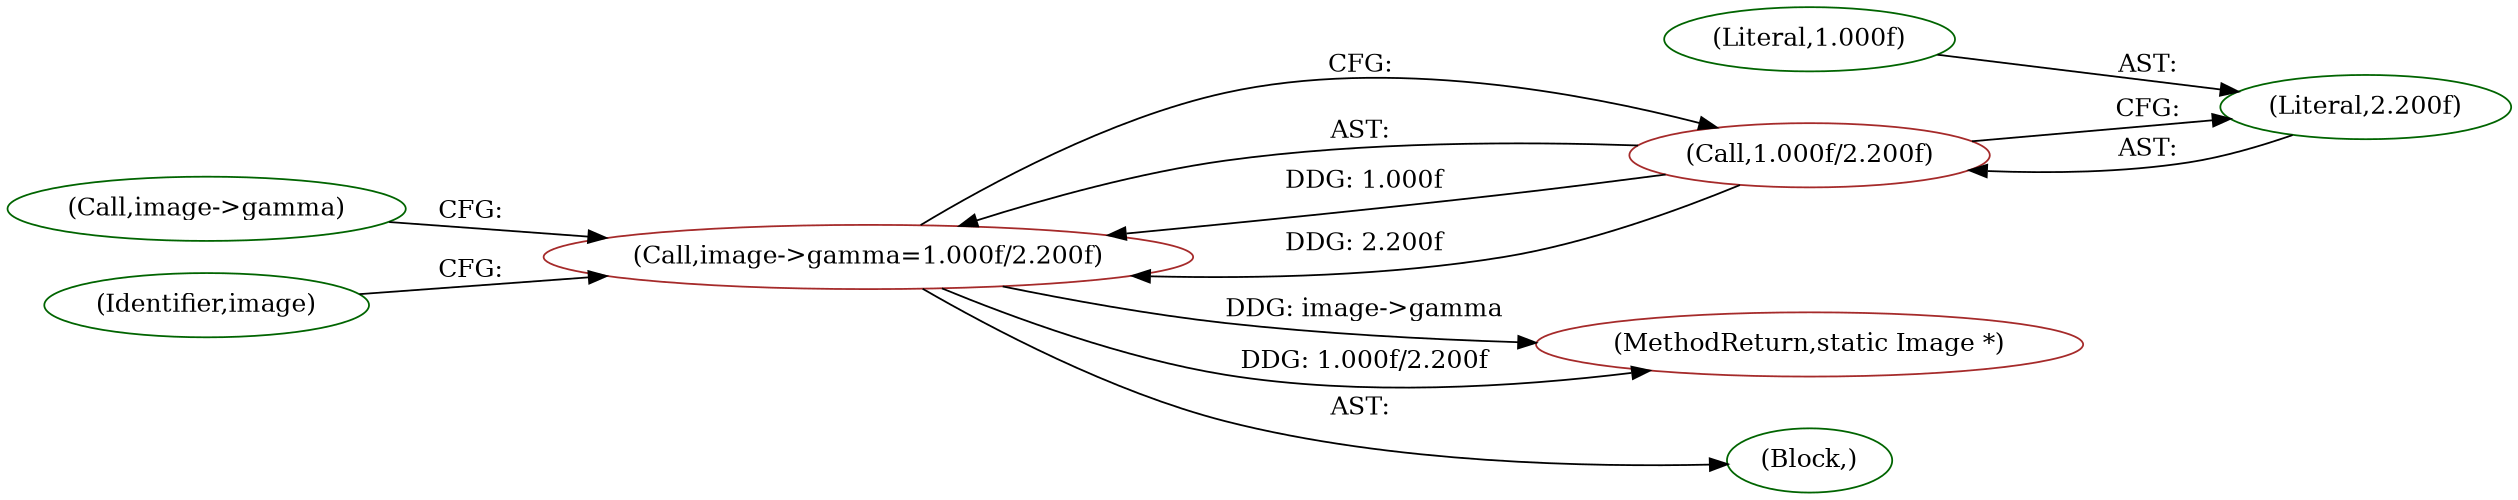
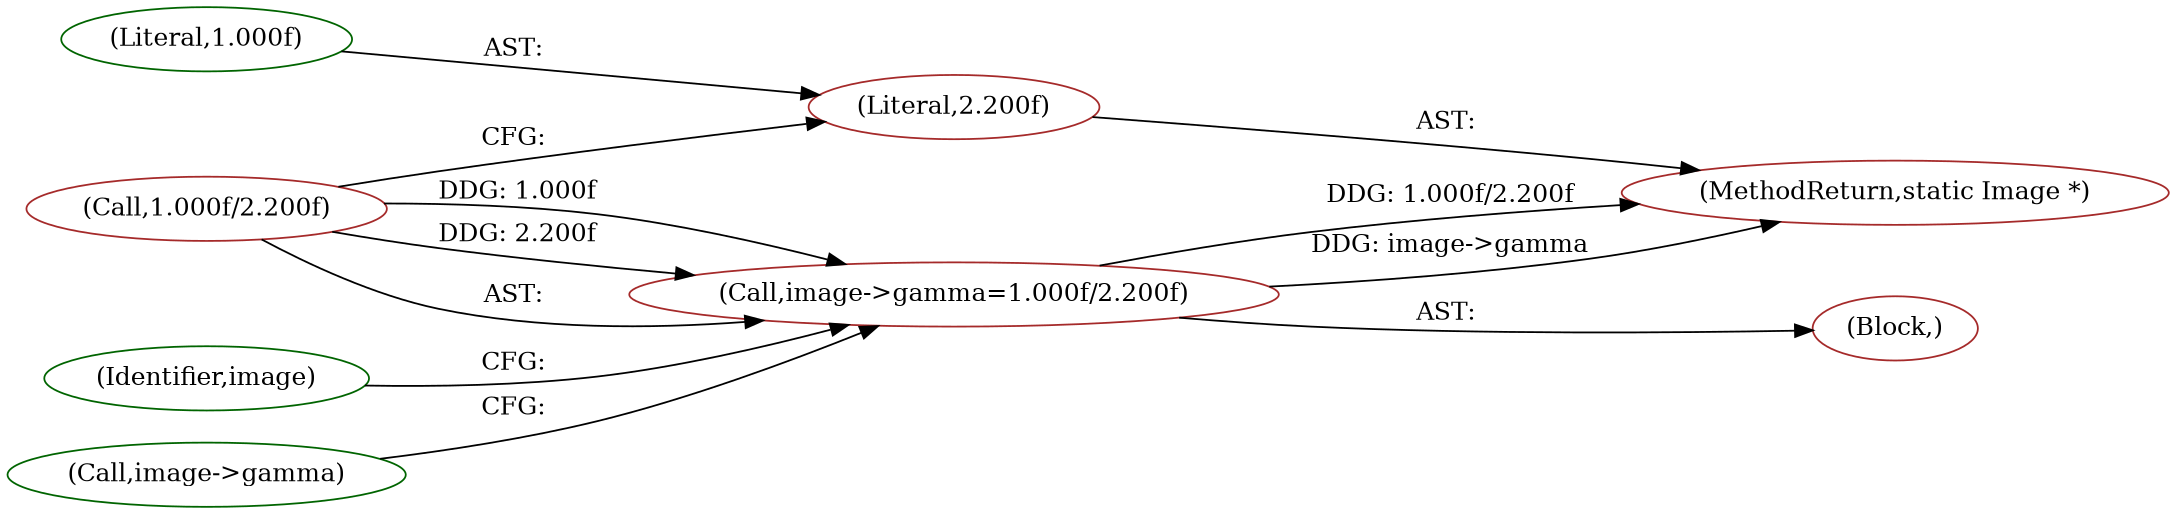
(1297, 82) -> none
(2366, 107) -> (954, 107)
(2142, 168) -> (1387, 141)
(1810, 460) -> (1895, 328)
